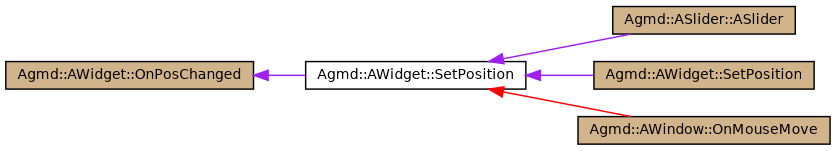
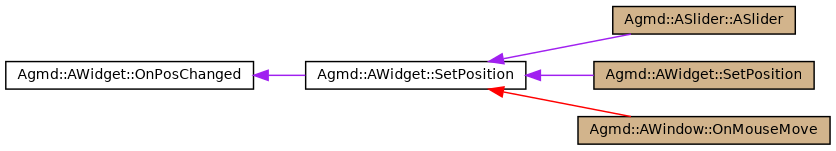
(130, 75) -> (130, 75)
